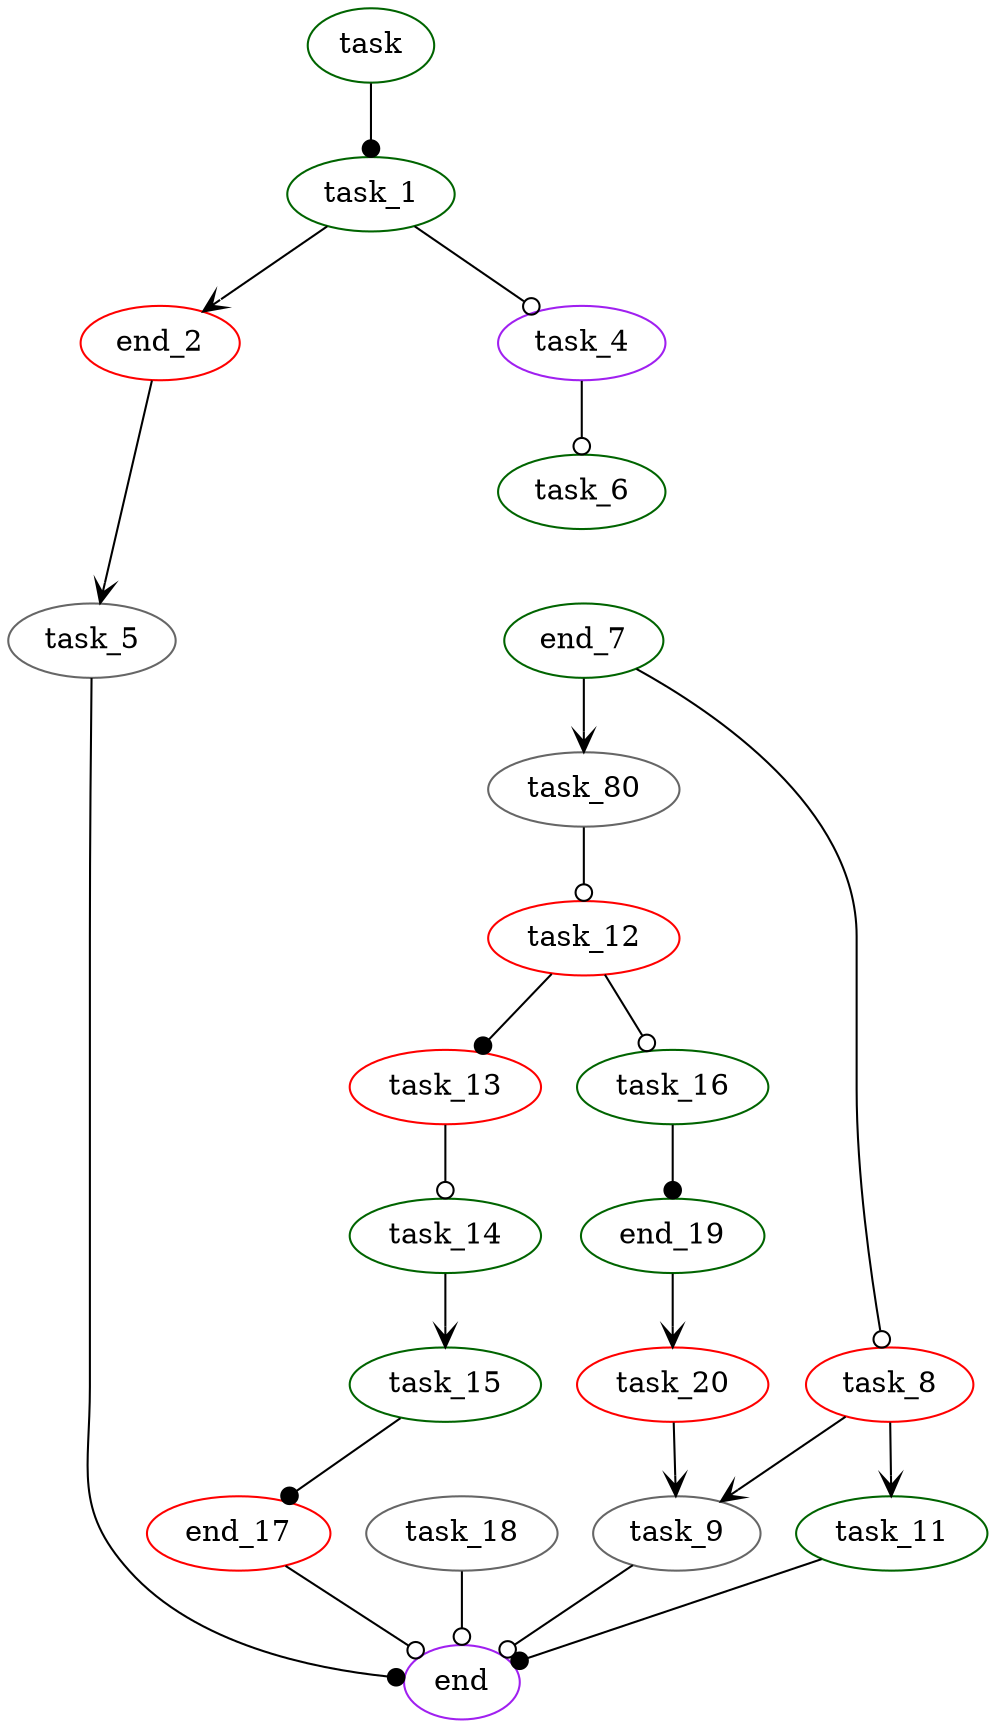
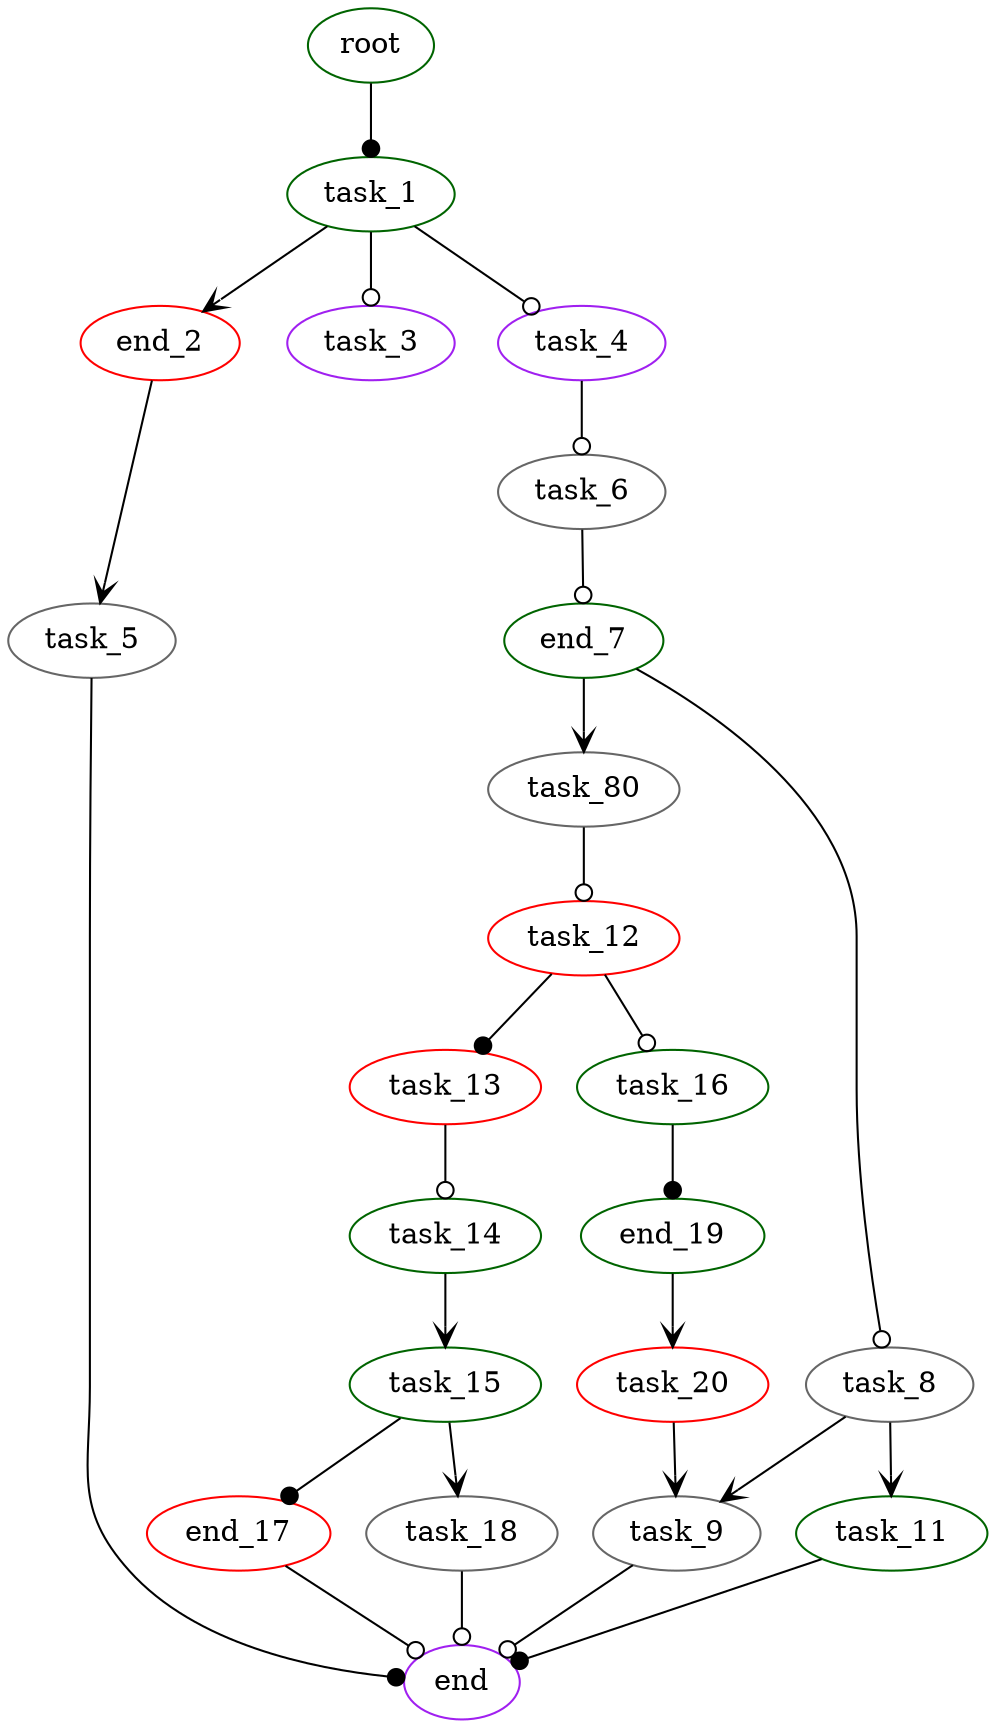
(371, 45) -> (371, 45)
none -> (371, 343)
(582, 492) -> (582, 492)
none -> (583, 558)
(890, 1385) -> (890, 1385)
none -> (452, 1449)
